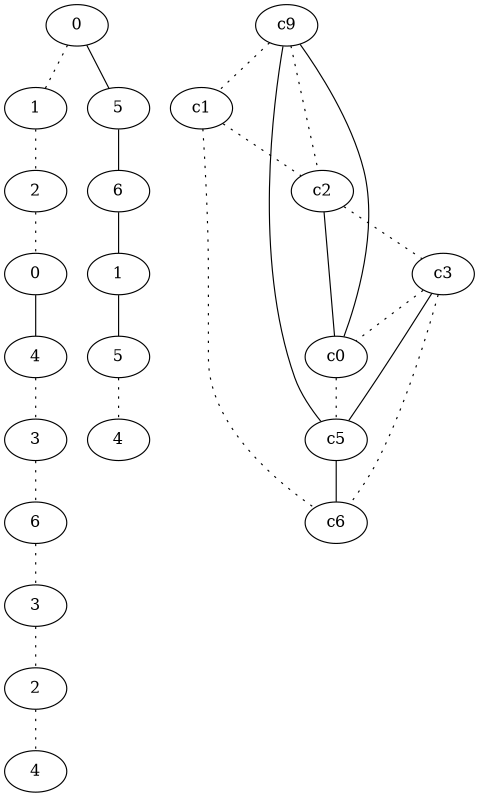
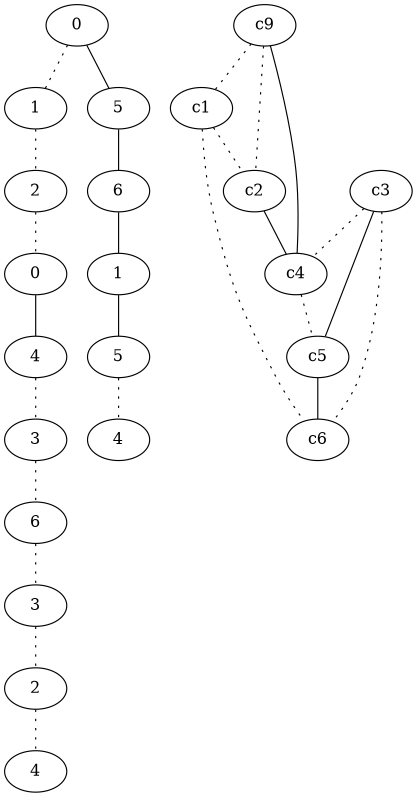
(383, 233) -> none
(270, 238) -> none
(336, 357) -> (296, 274)
